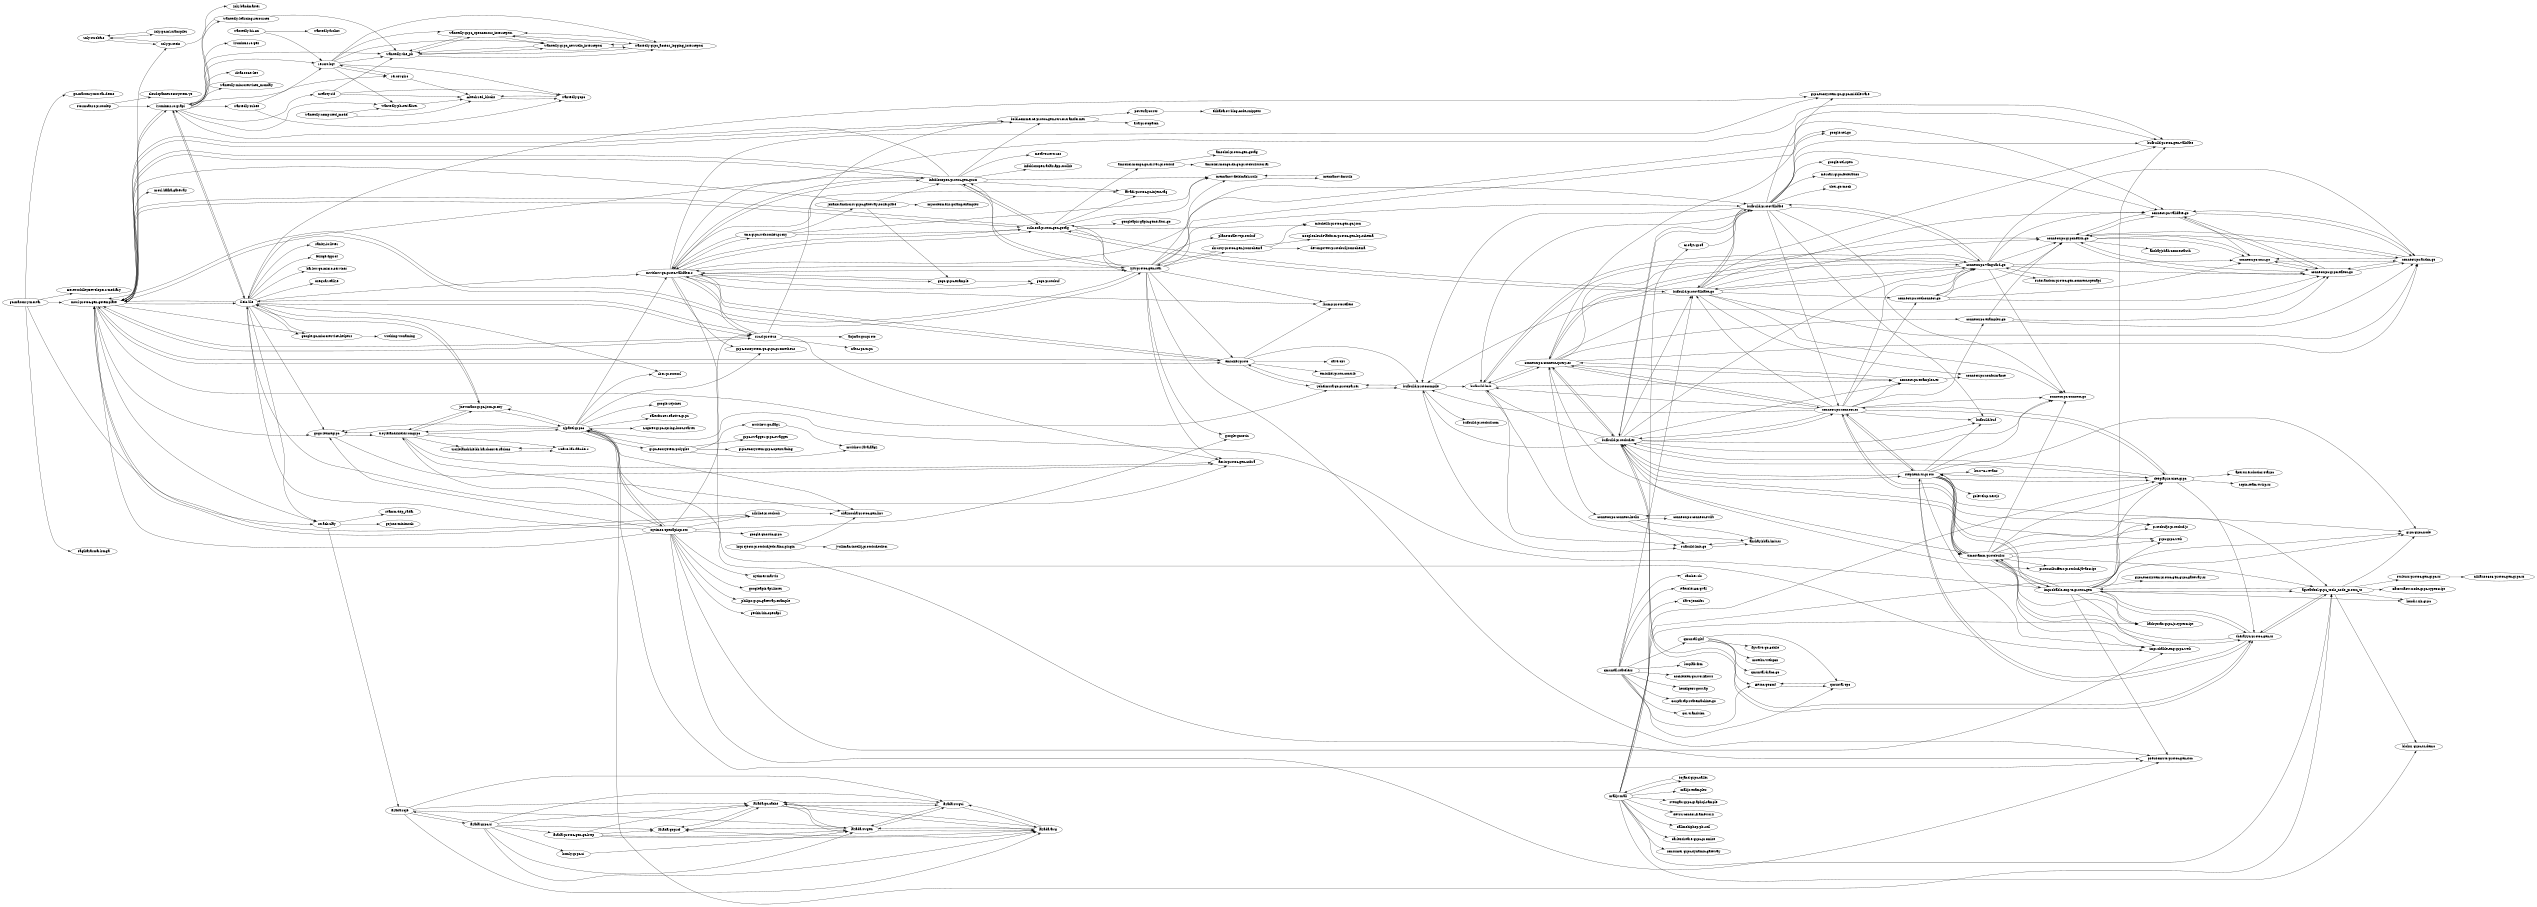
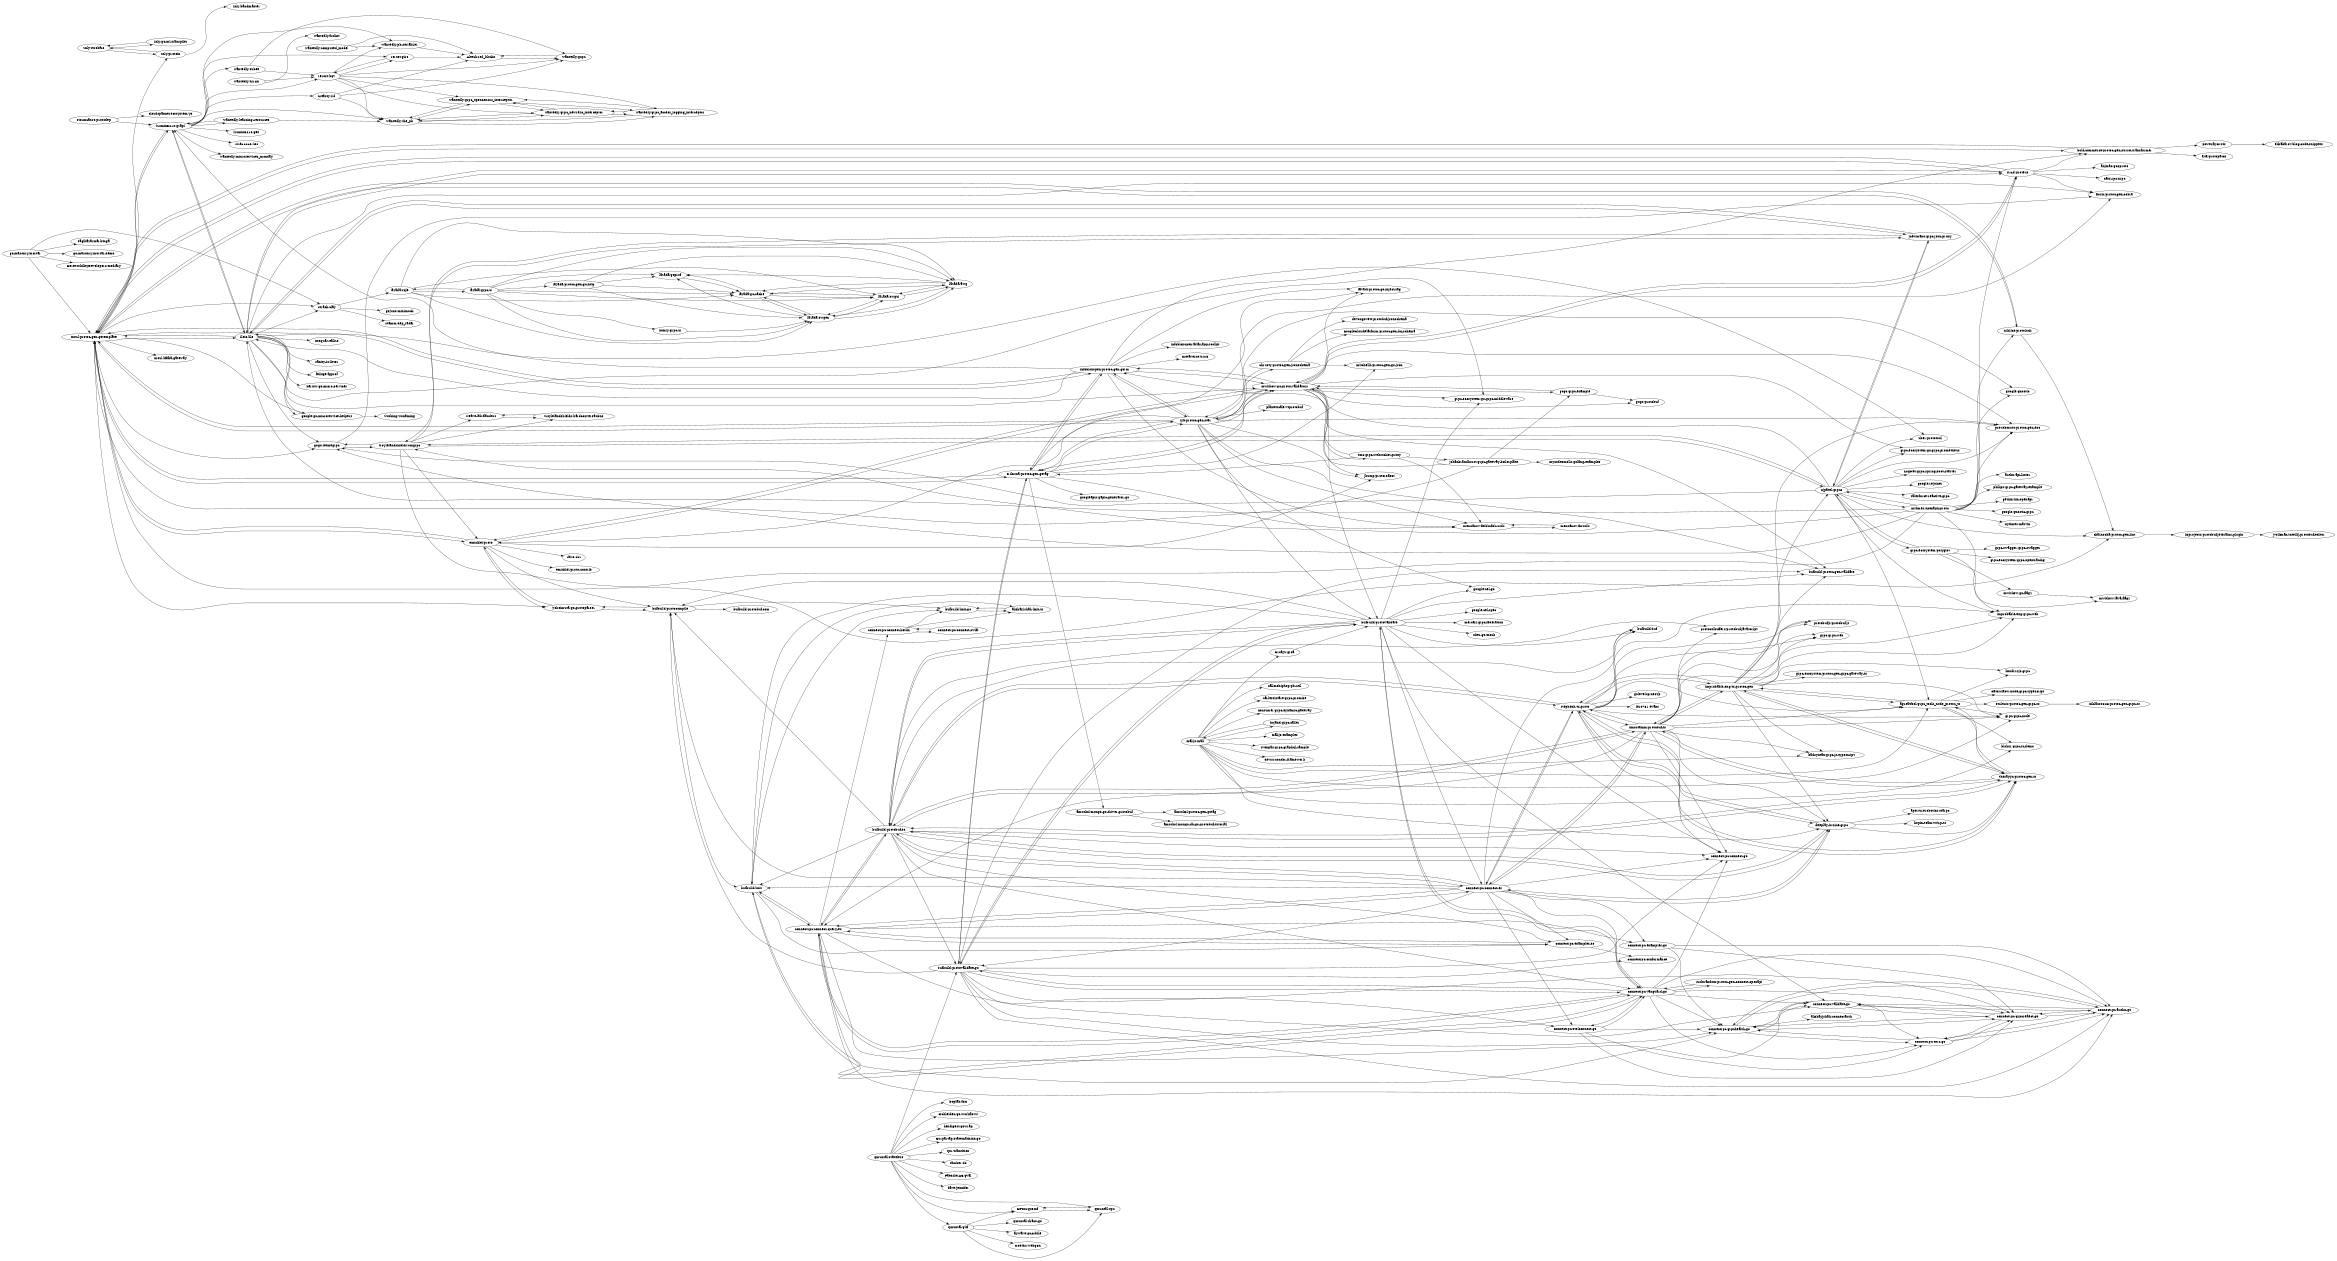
(804, 468) -> (440, 493)
(824, 534) -> (2158, 535)
(766, 589) -> (2018, 475)
